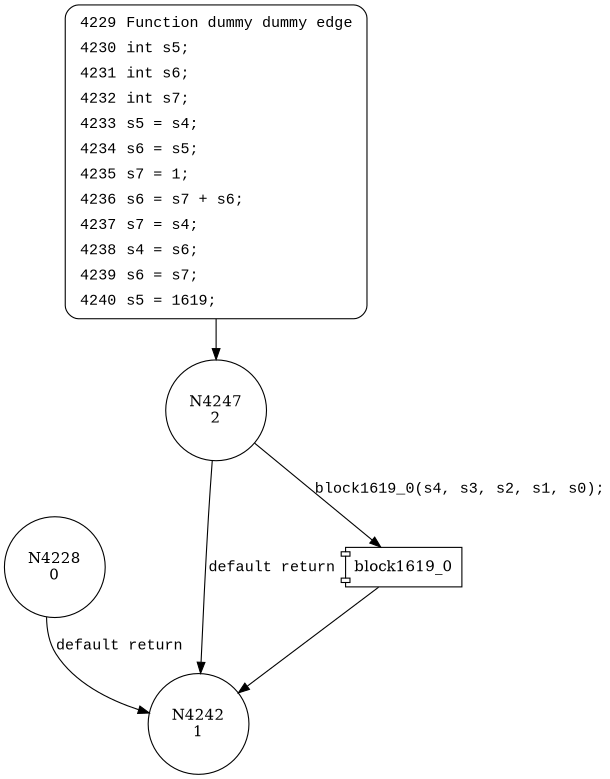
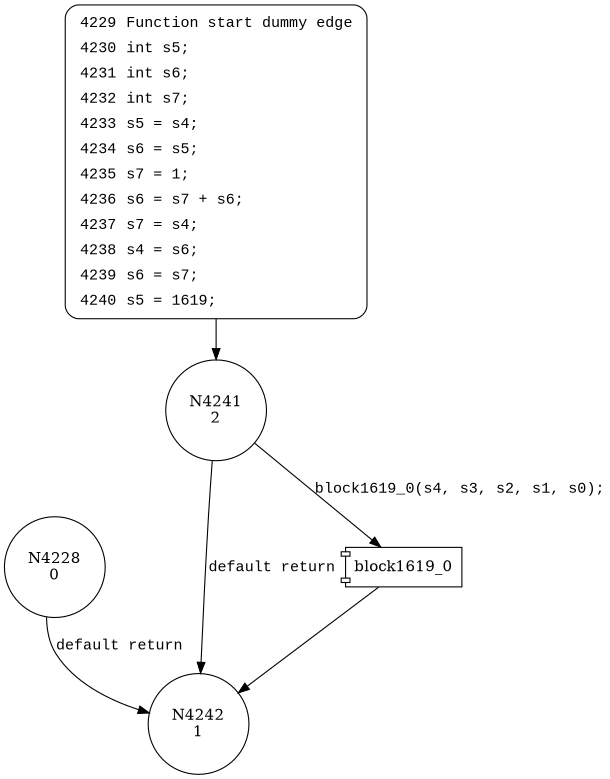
(240, 22) -> (240, 22)
(216, 410) -> (216, 410)
